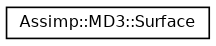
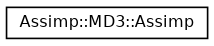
(108, 23) -> (107, 23)
